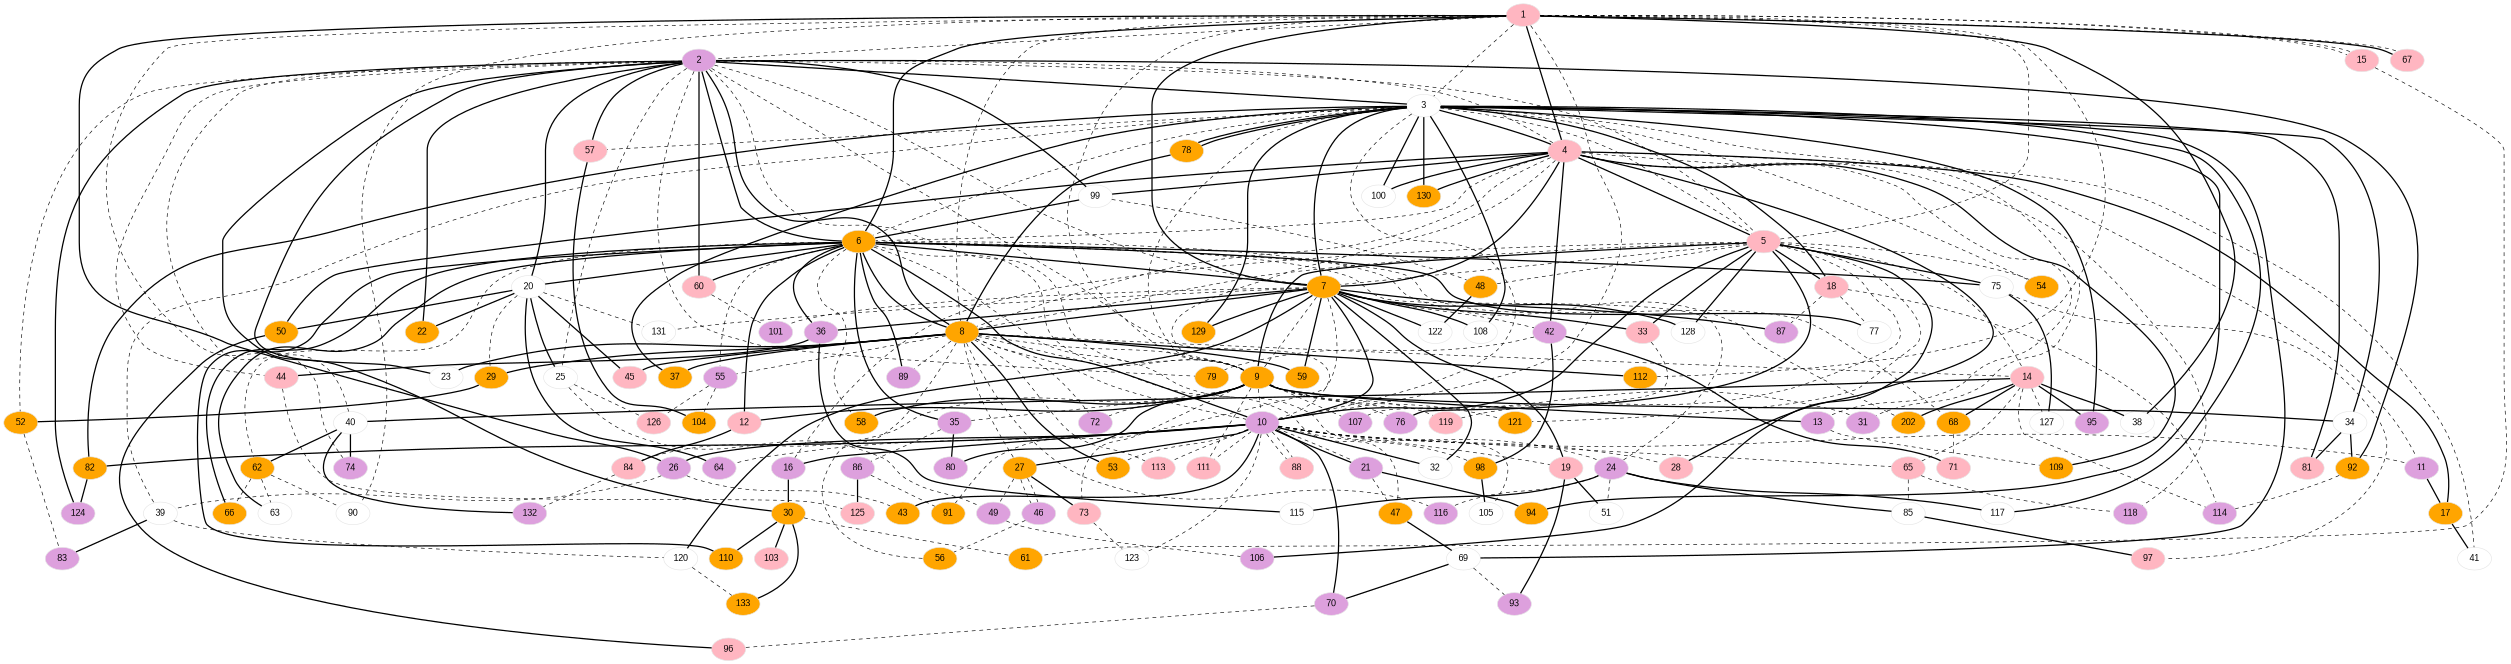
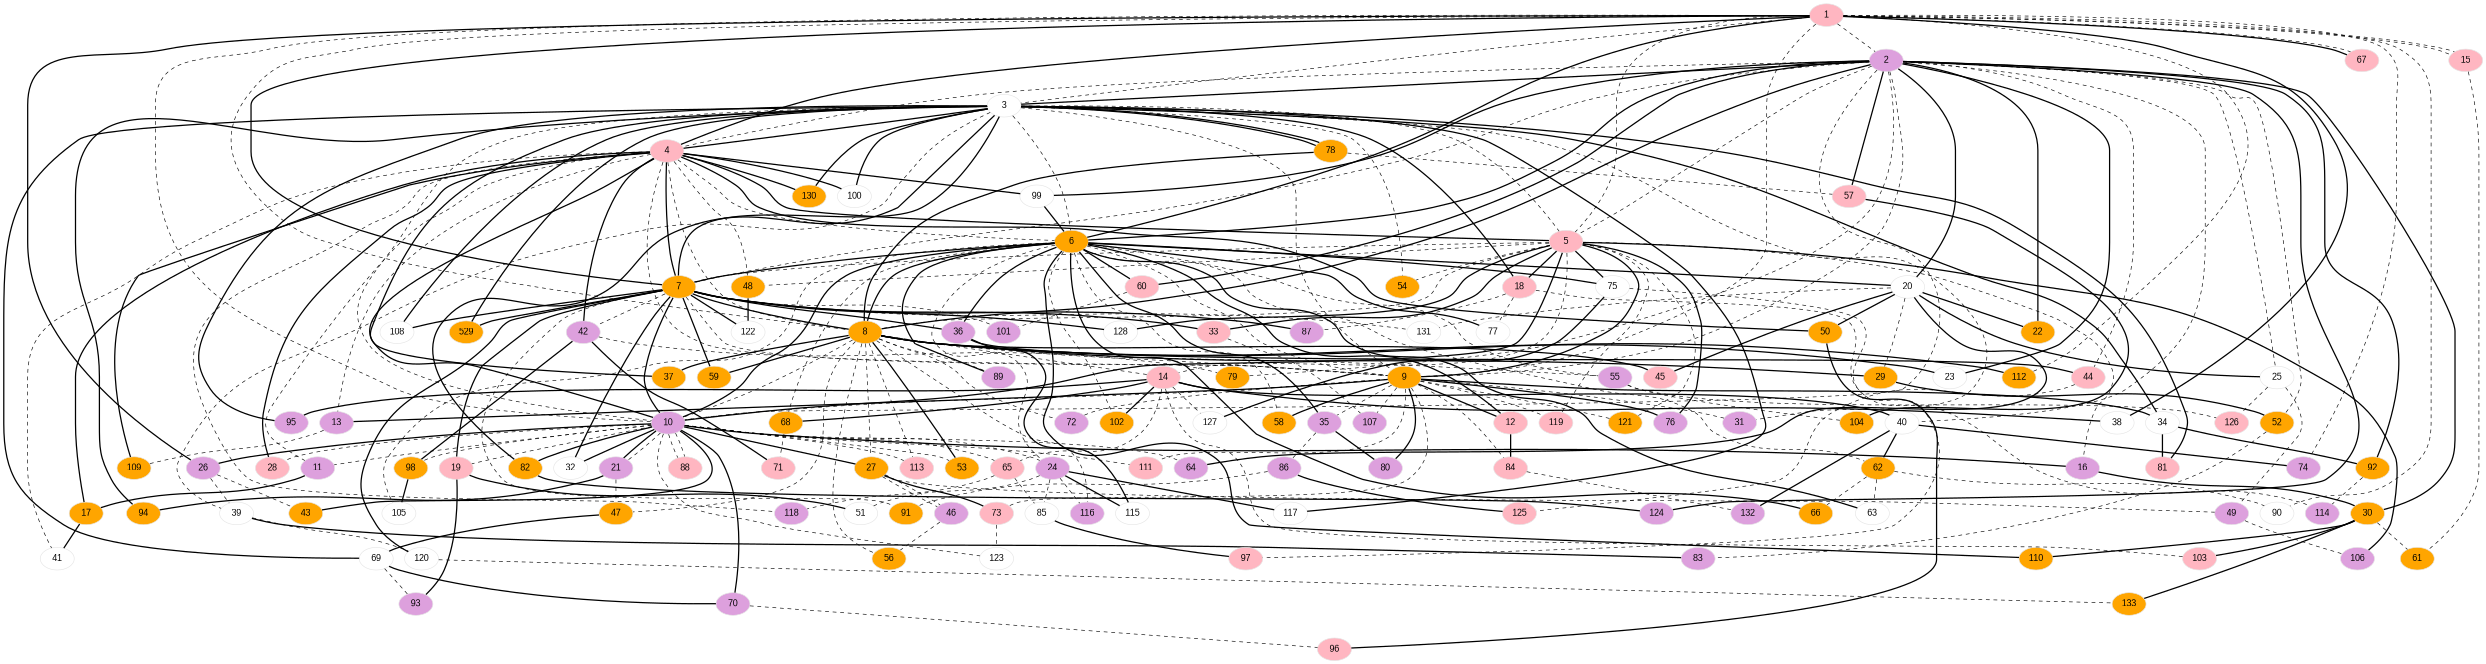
(1027, 127) -> (1578, 173)
(1291, 233) -> (719, 215)
none -> (386, 304)
(1199, 332) -> (466, 332)
(1329, 400) -> (1540, 393)
(1908, 423) -> (1117, 423)
(2098, 464) -> (1799, 545)
(1792, 500) -> (1047, 491)
